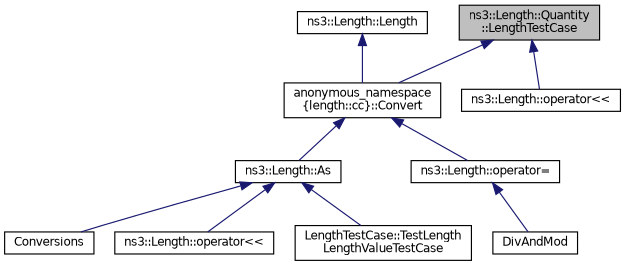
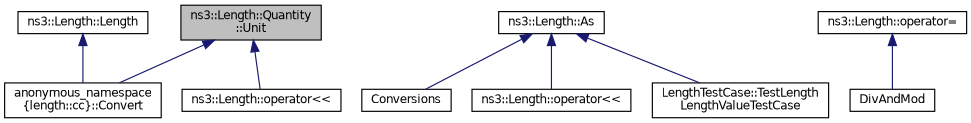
(529, 23) -> (251, 23)
(435, 142) -> none
(317, 143) -> none
